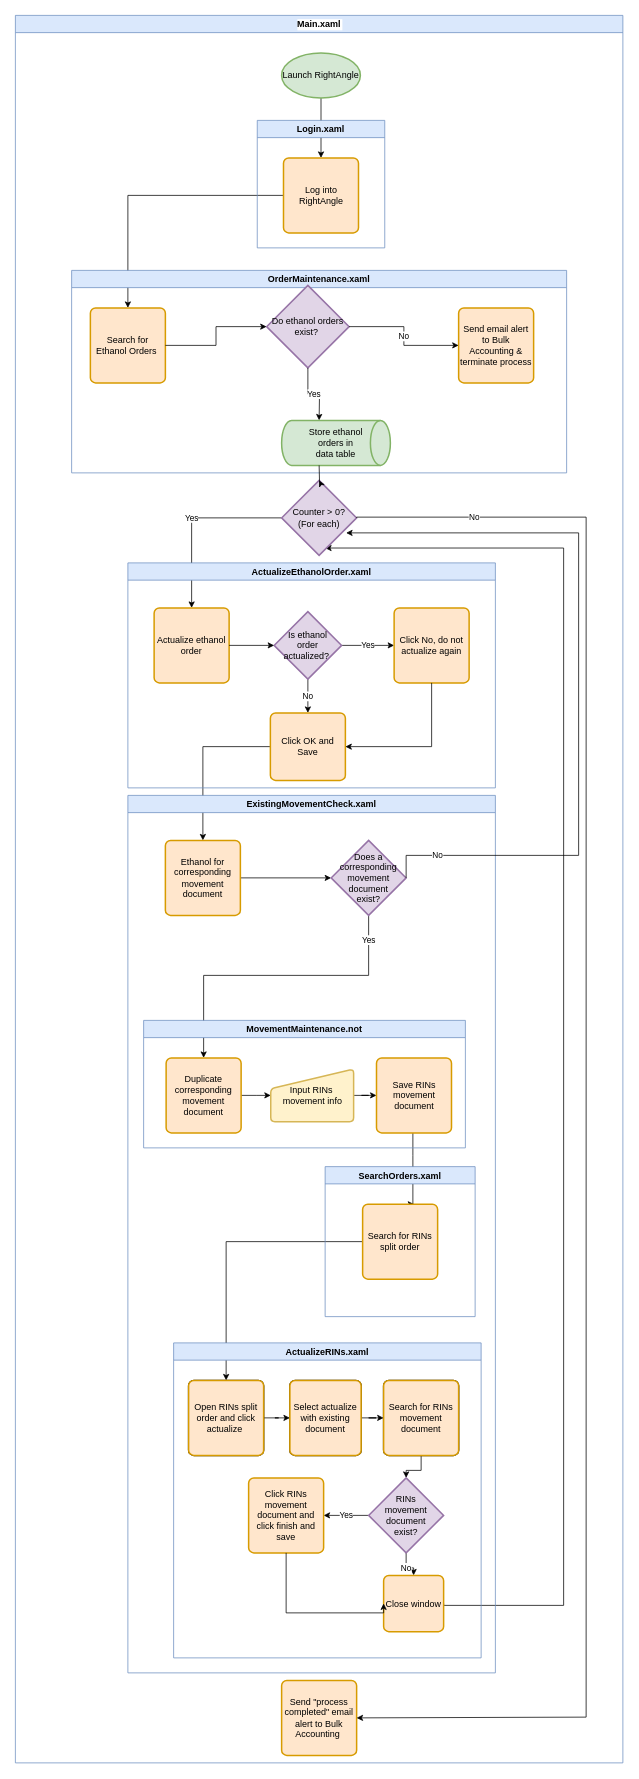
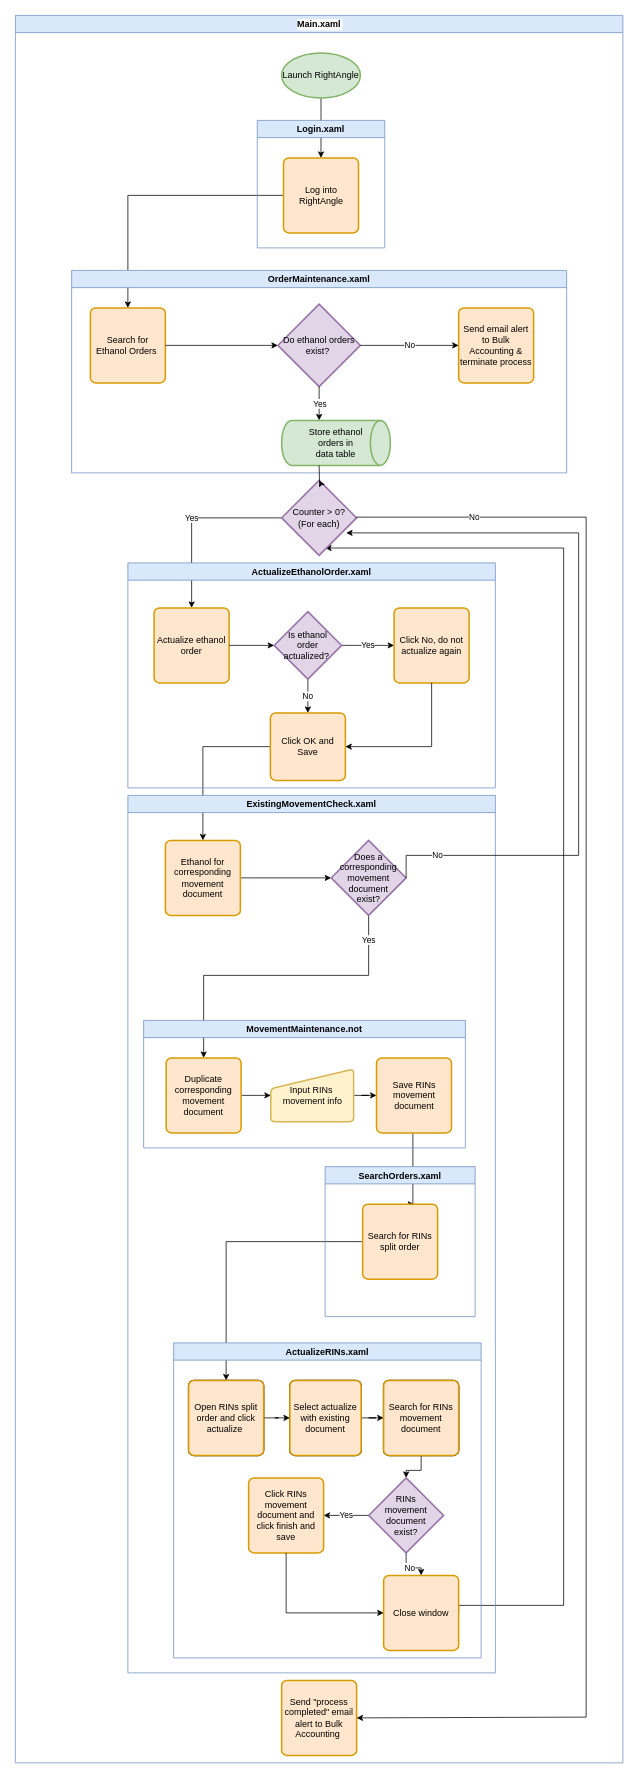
(308, 327) -> (319, 345)
(414, 1604) -> (421, 1613)
